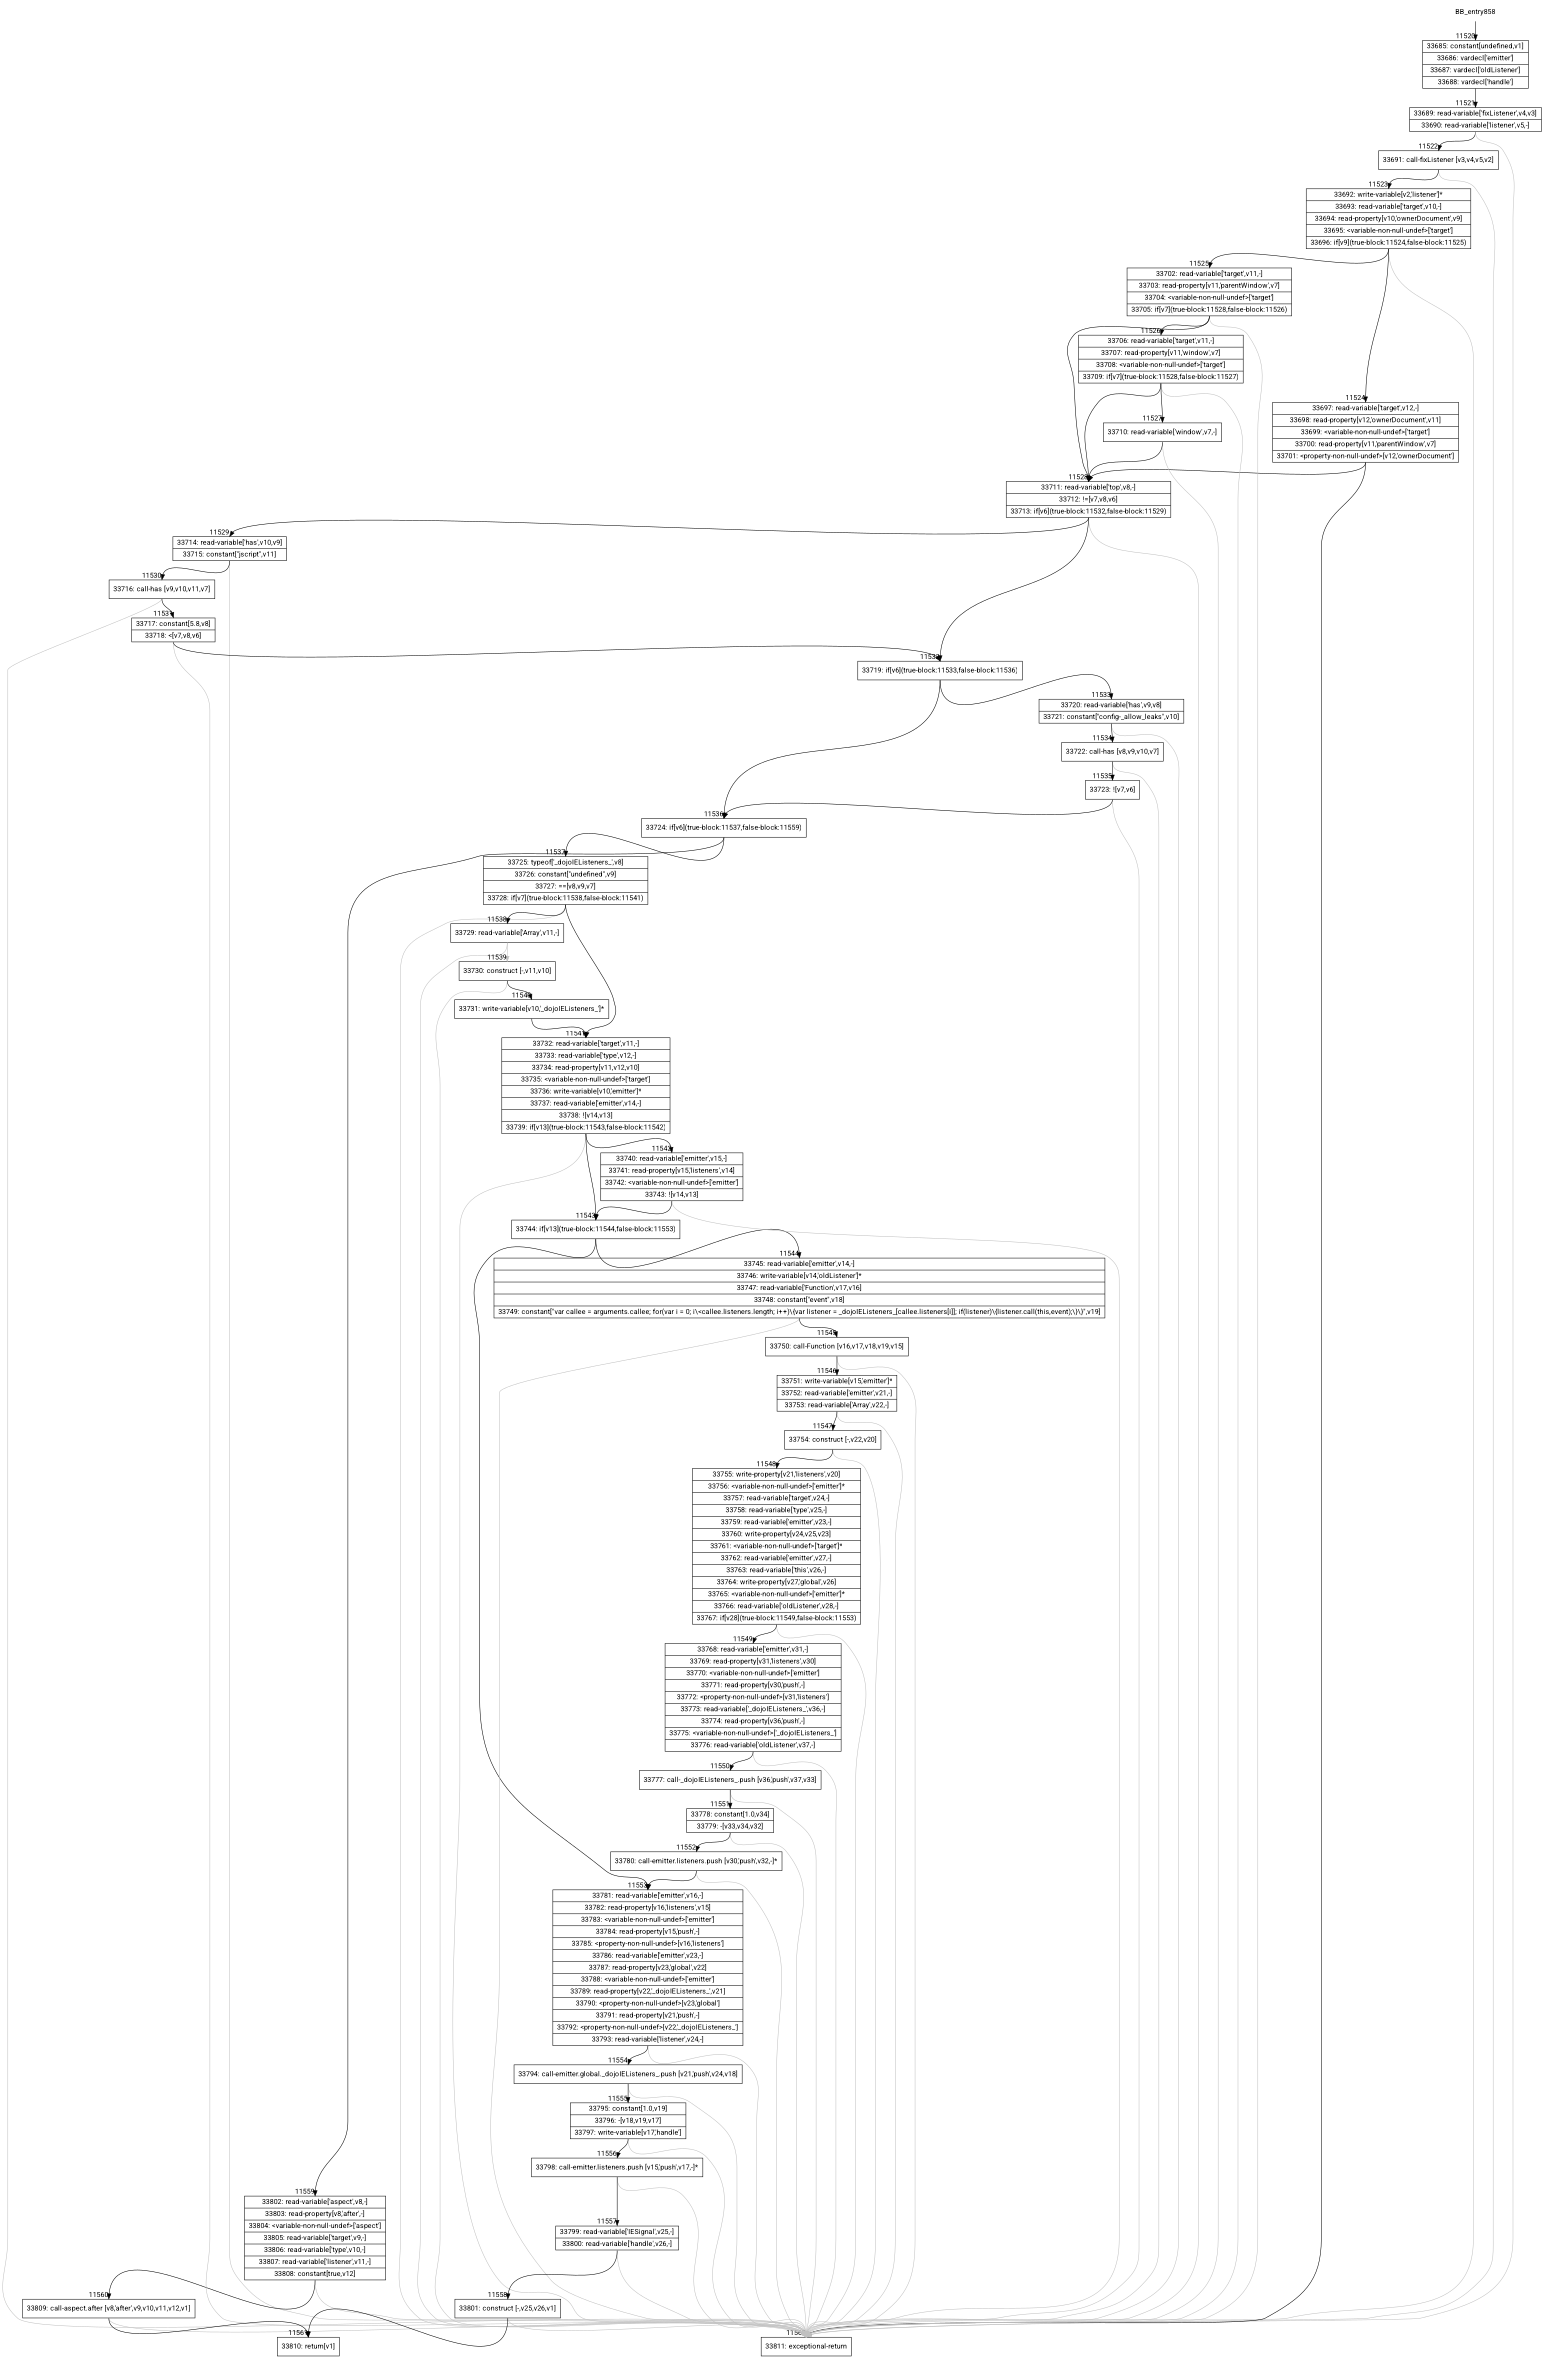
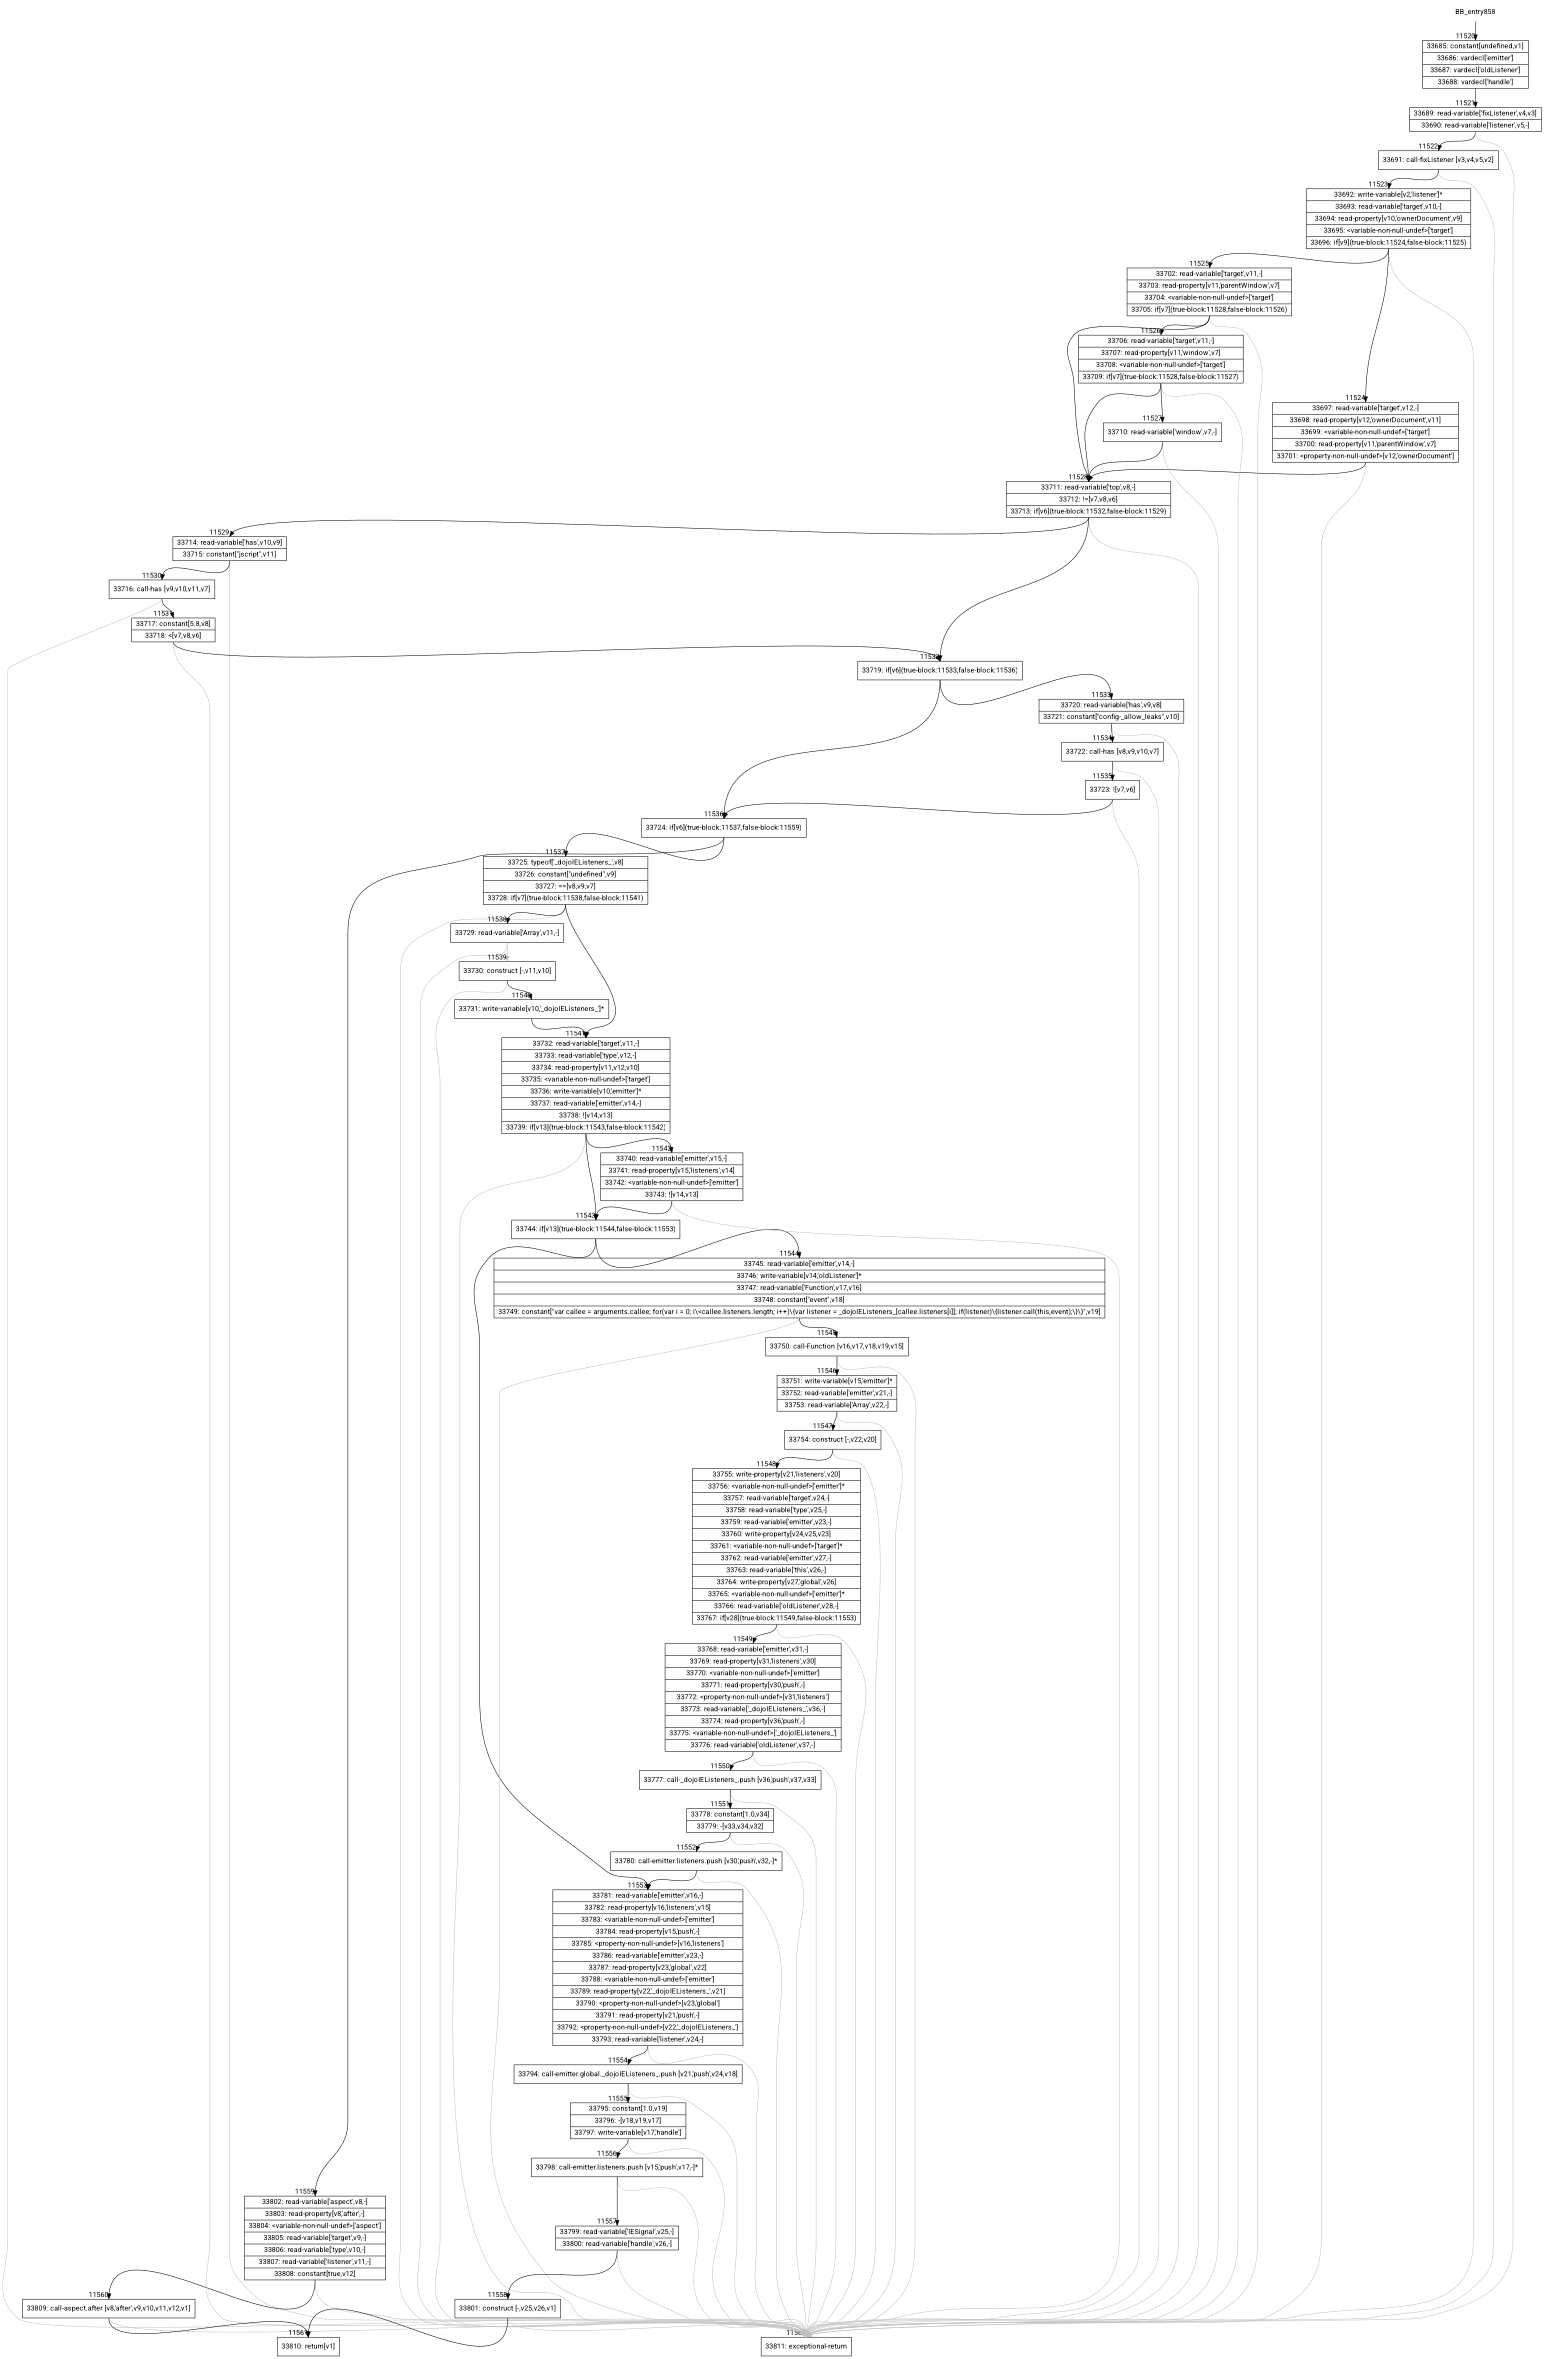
(1321, 1624) -> (1321, 1624)
